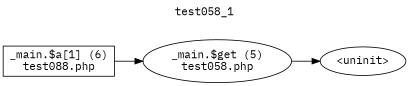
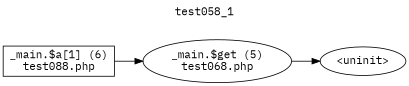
(217, 61) -> (217, 61)
